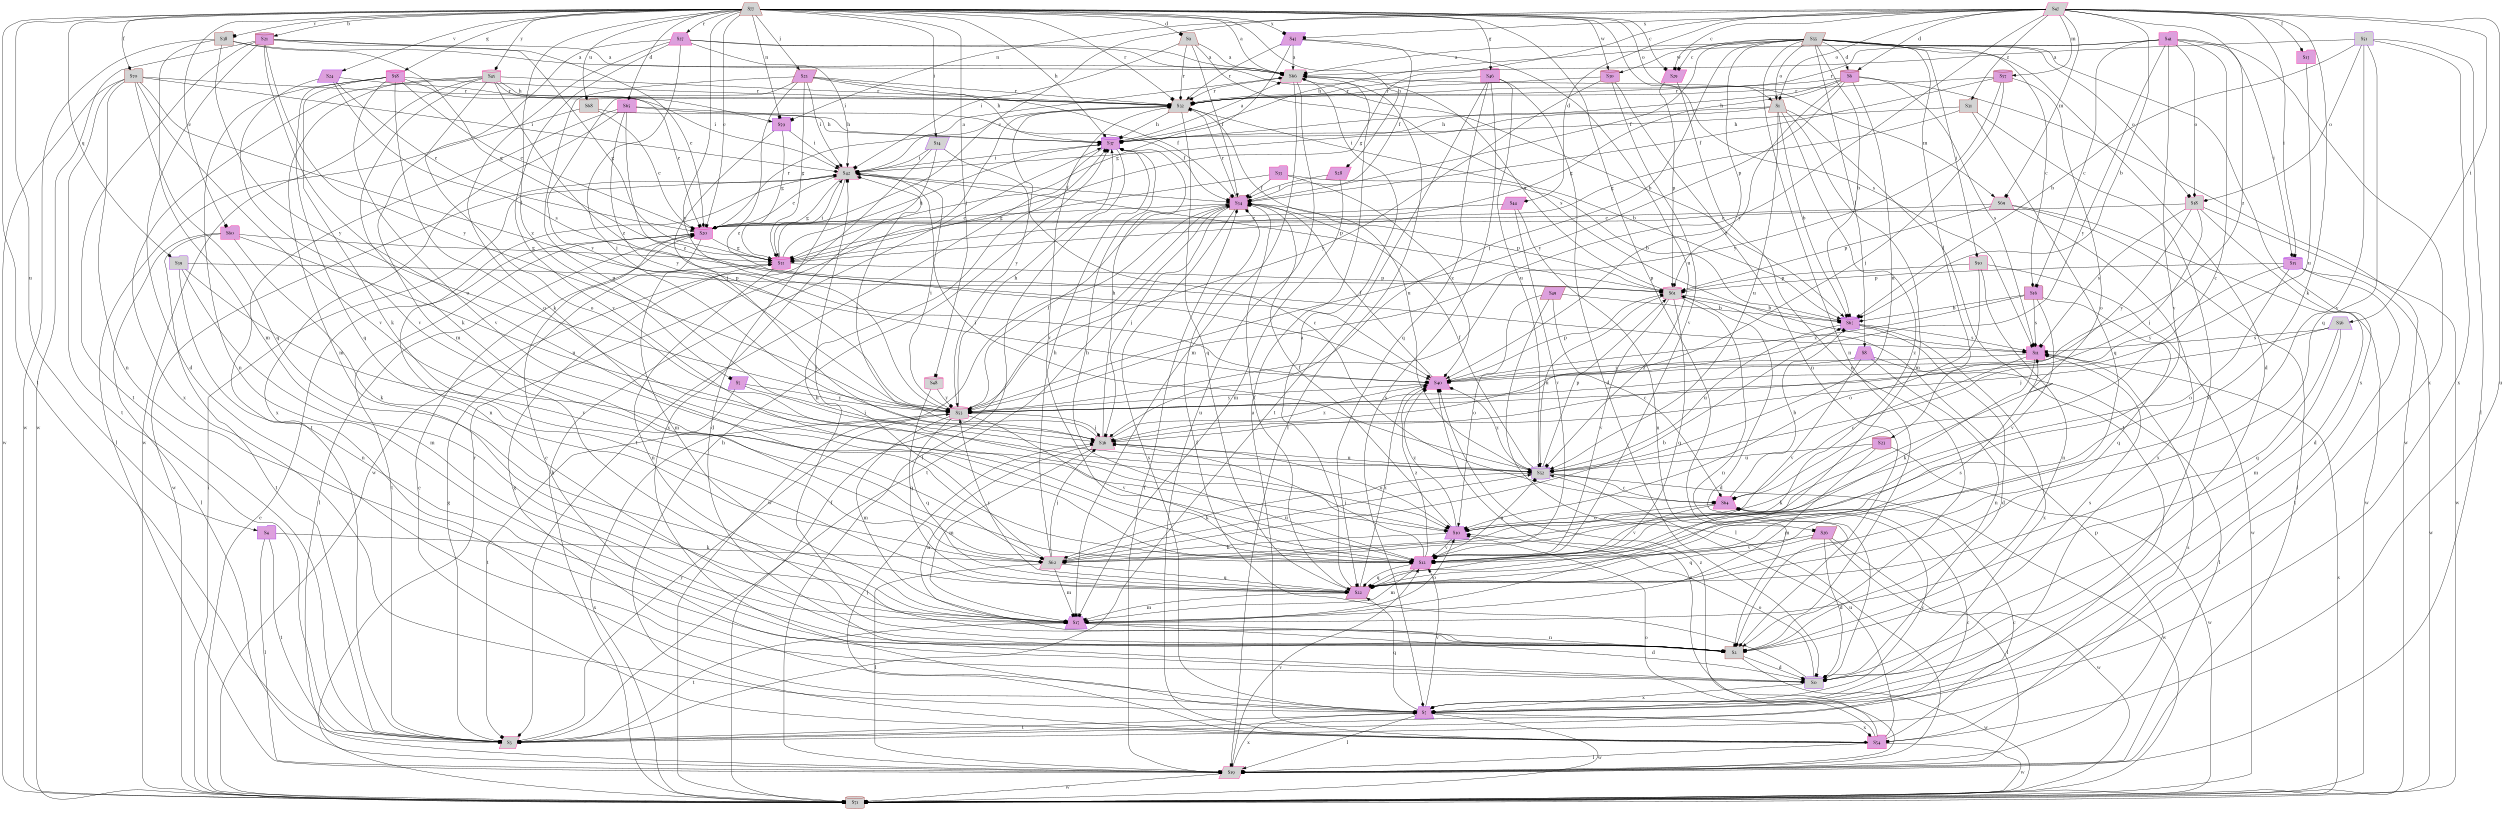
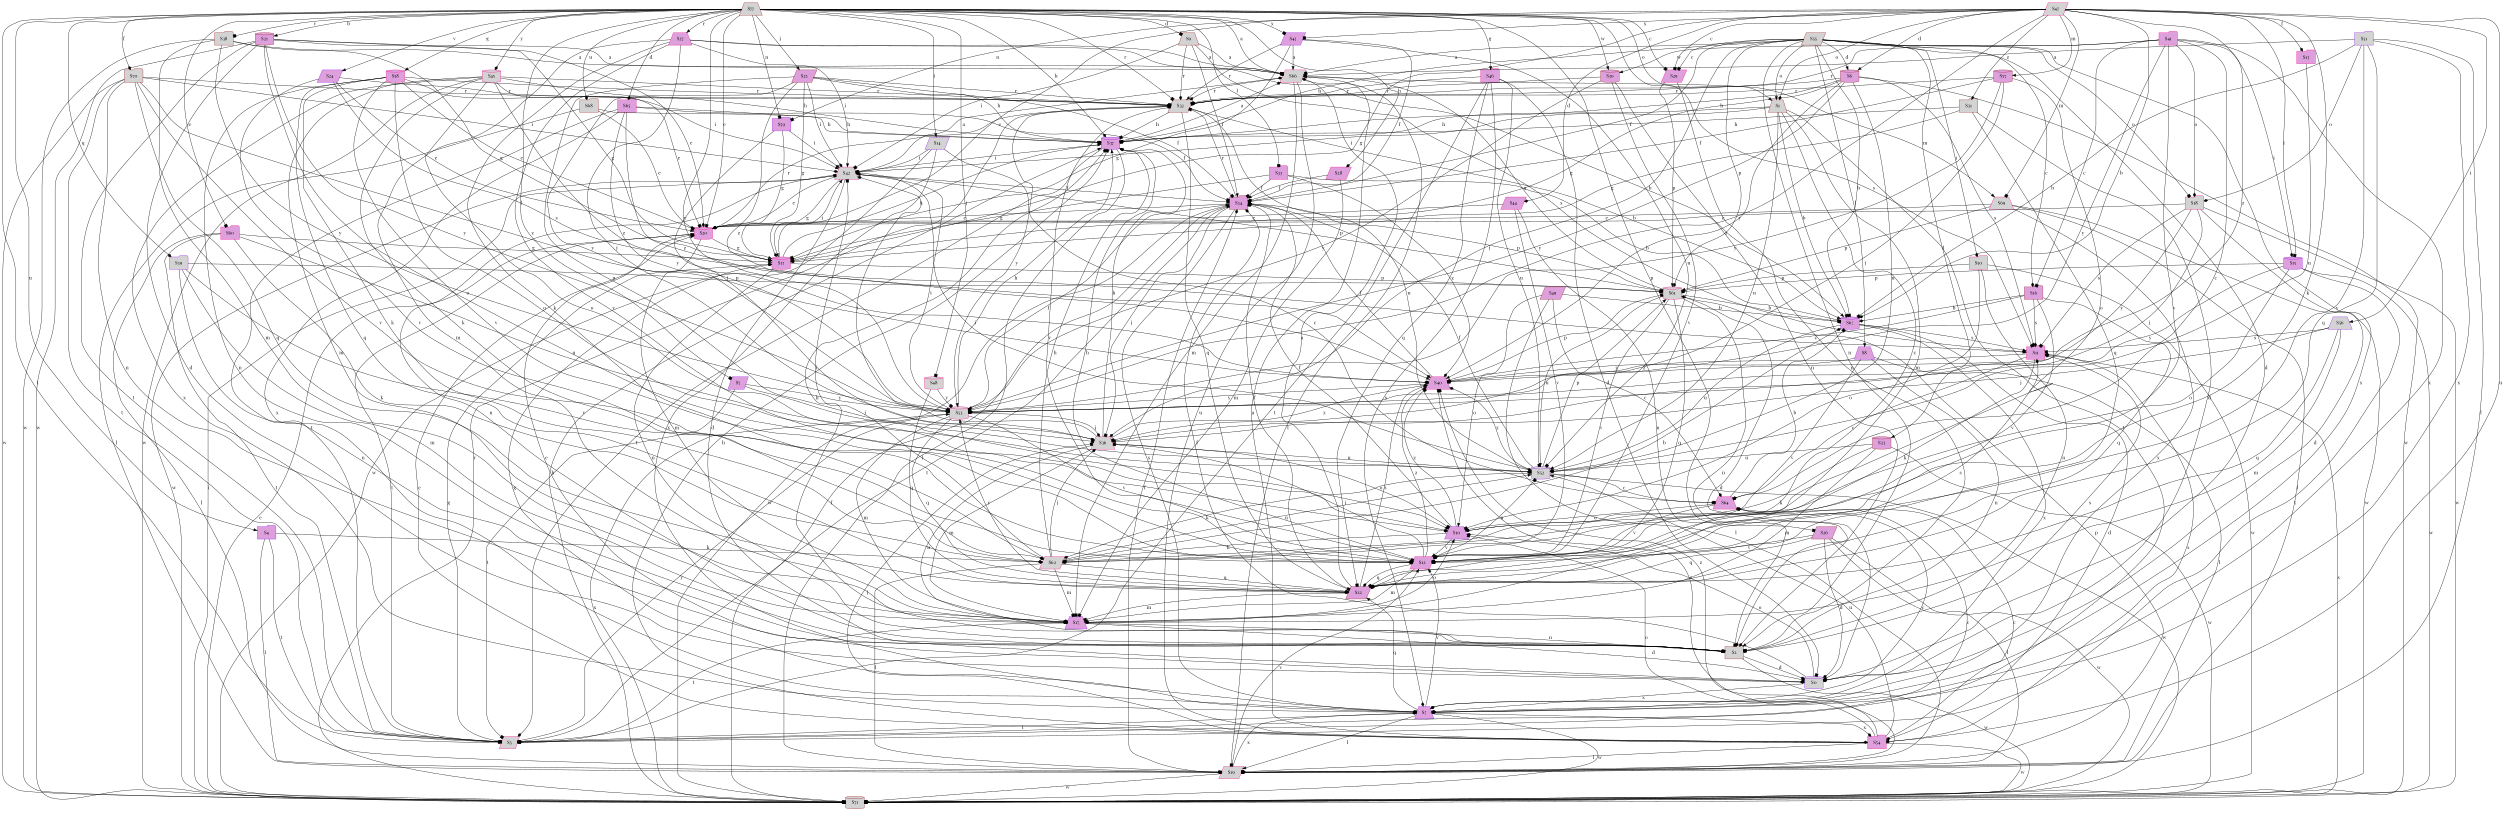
none -> (1152, 20)
(668, 100) -> (784, 109)
(2002, 501) -> (2121, 493)
(409, 745) -> none
